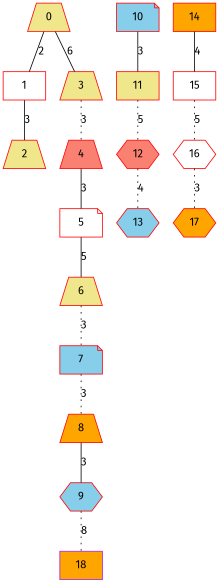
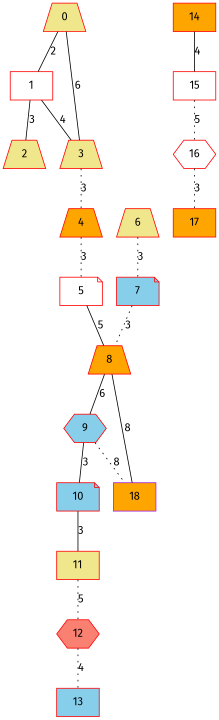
none -> (56, 120)
(81, 154) -> (81, 223)
(81, 189) -> (81, 257)
(138, 223) -> (78, 702)
(195, 223) -> (195, 223)
(81, 257) -> (95, 326)
none -> (122, 428)
none -> (82, 463)
(84, 463) -> (102, 394)
